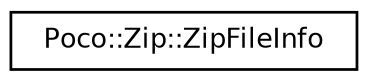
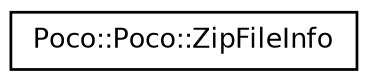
(184, 41) -> (184, 41)
